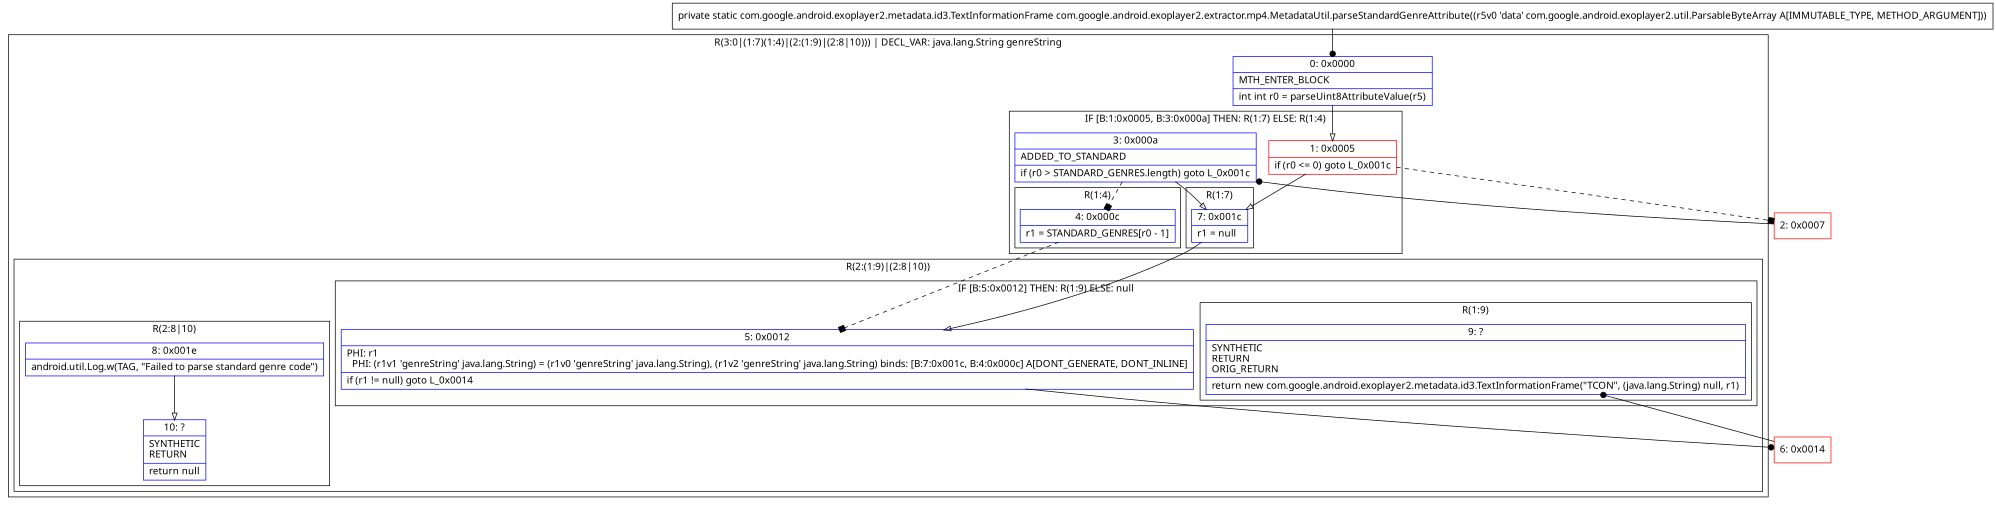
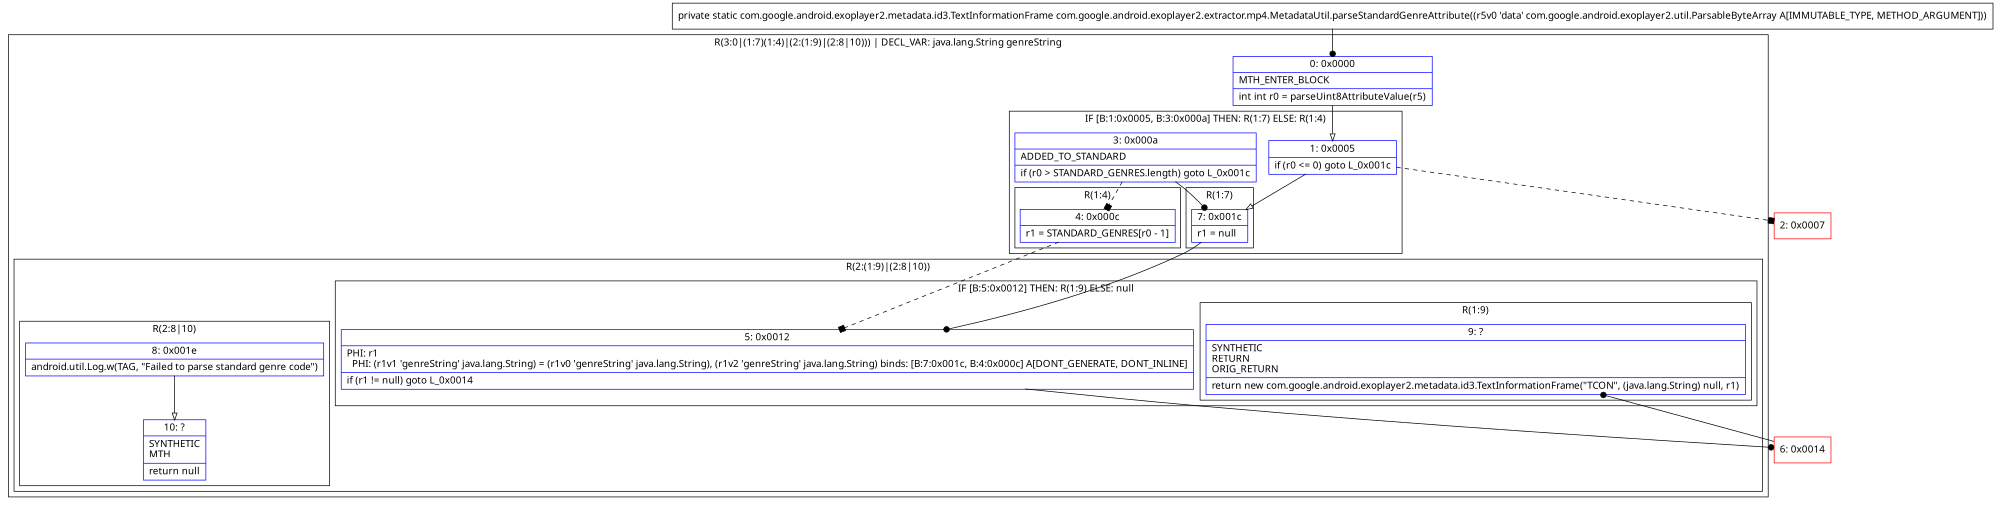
(1333, 157) -> (1333, 157)
(1191, 194) -> (1191, 194)
(1518, 208) -> none
(1079, 294) -> (1079, 294)
(168, 454) -> (160, 454)
